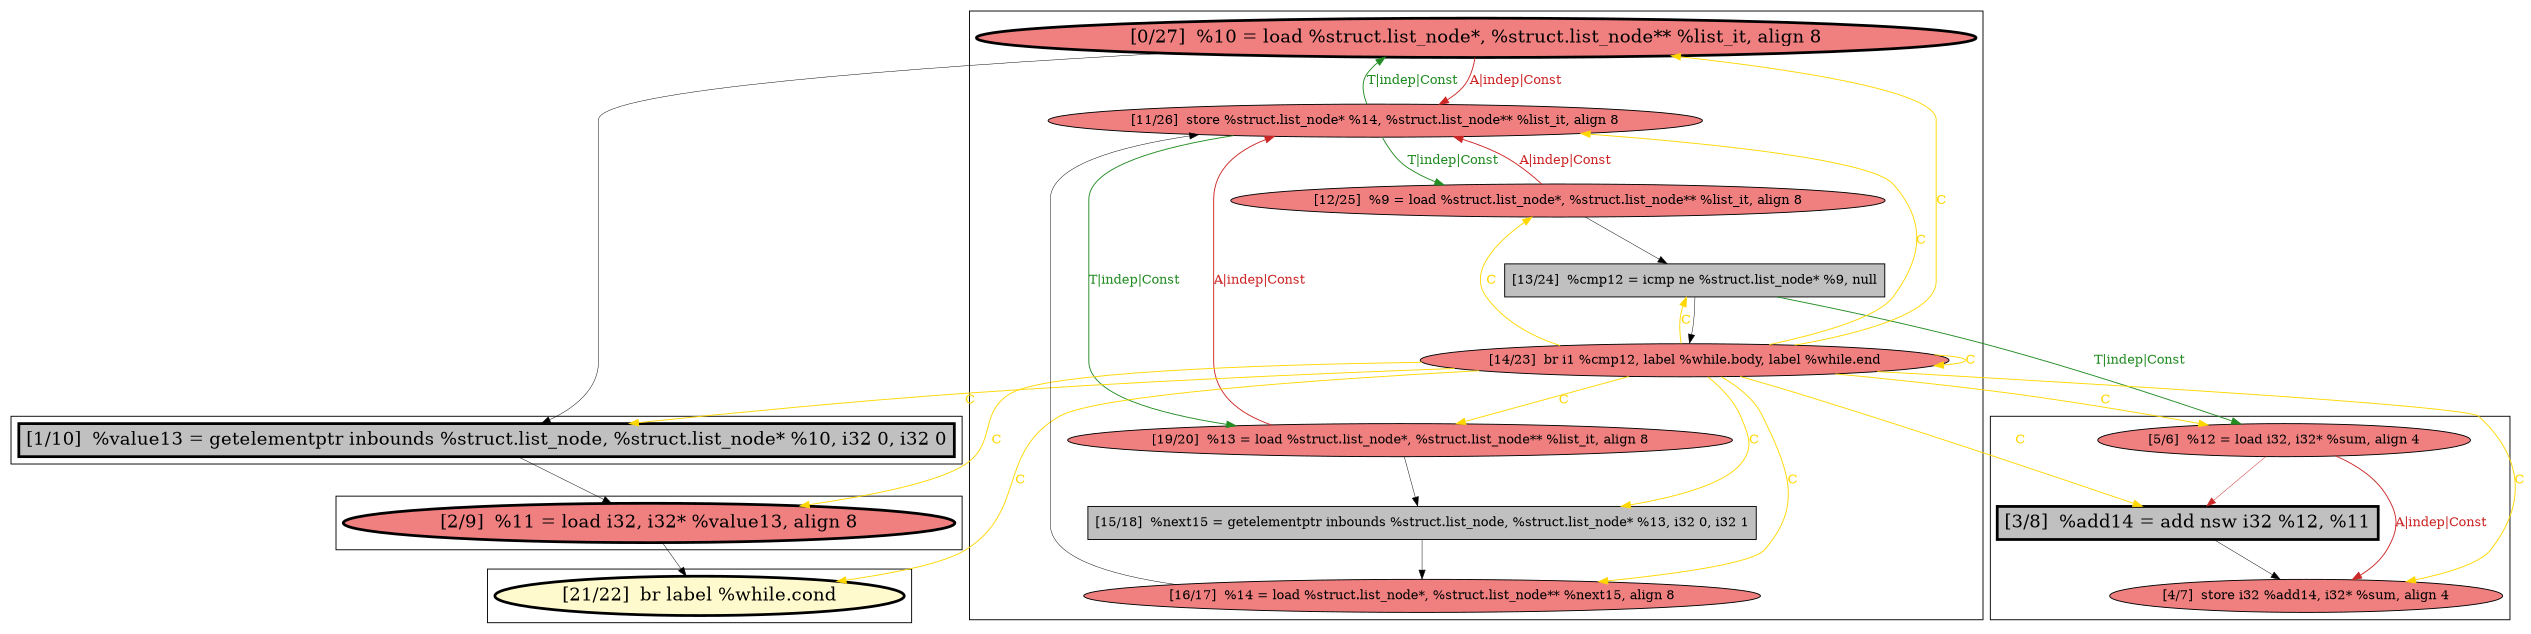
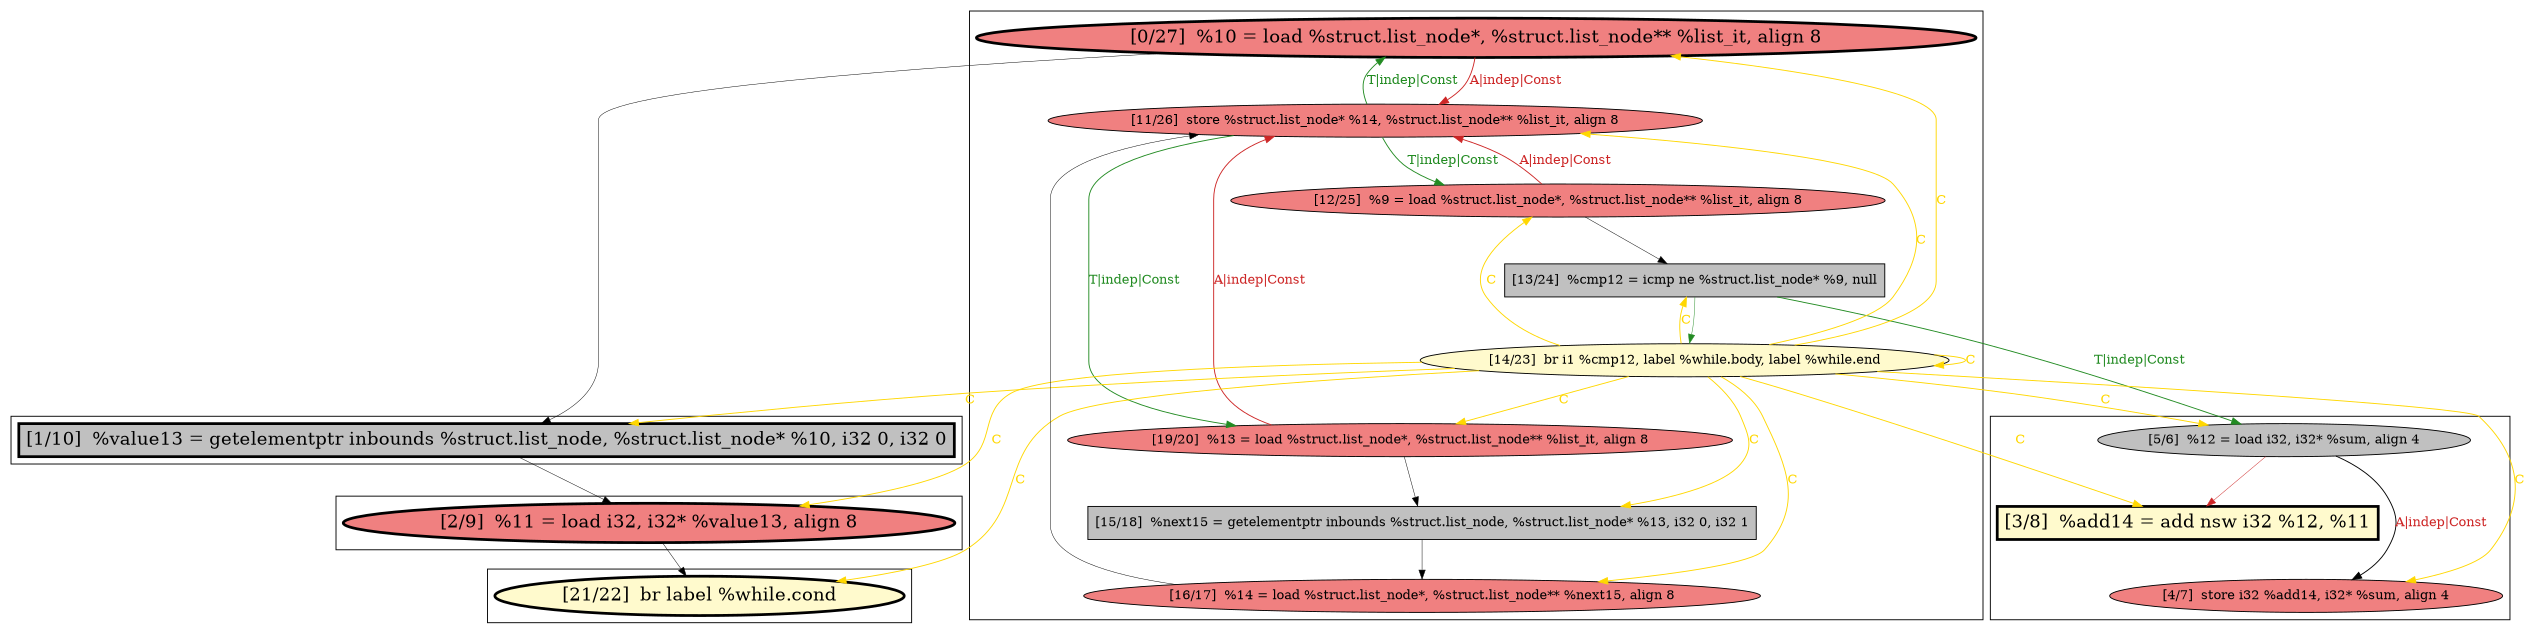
(1694, 316) -> (1694, 316)
(1685, 360) -> (1685, 360)
(2284, 440) -> (2284, 440)
(2393, 509) -> (2393, 509)
(2188, 523) -> (2188, 523)
(2243, 557) -> none
